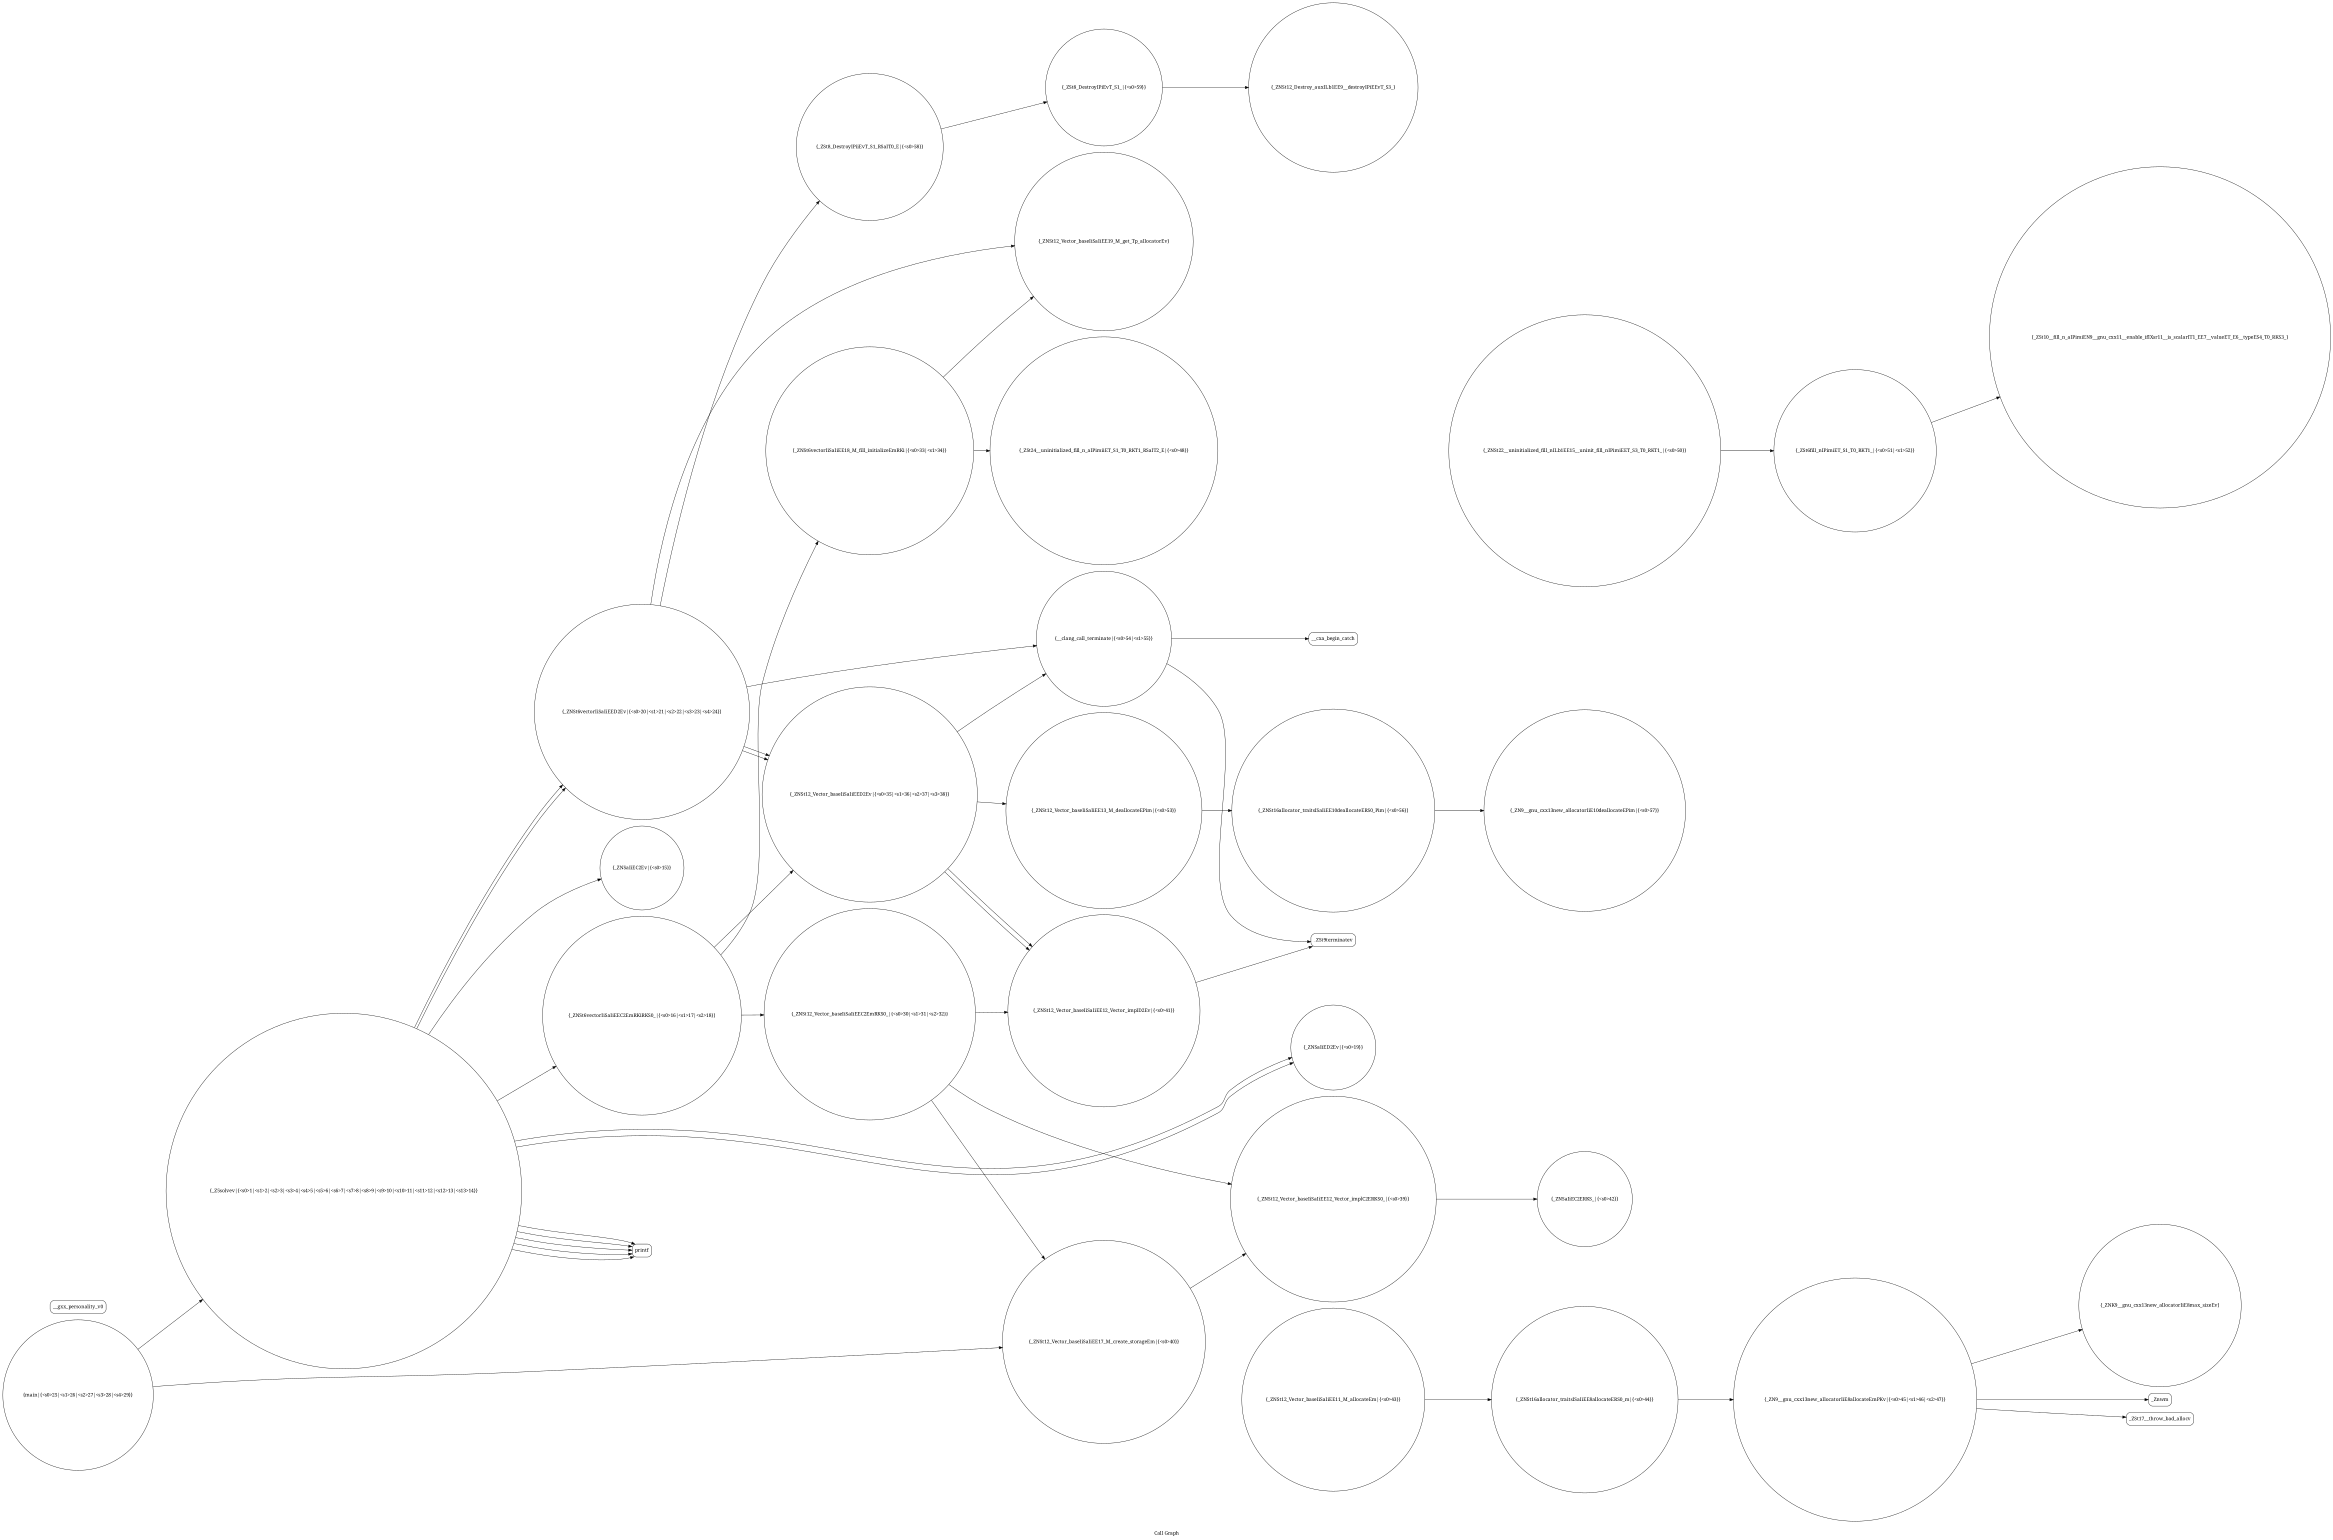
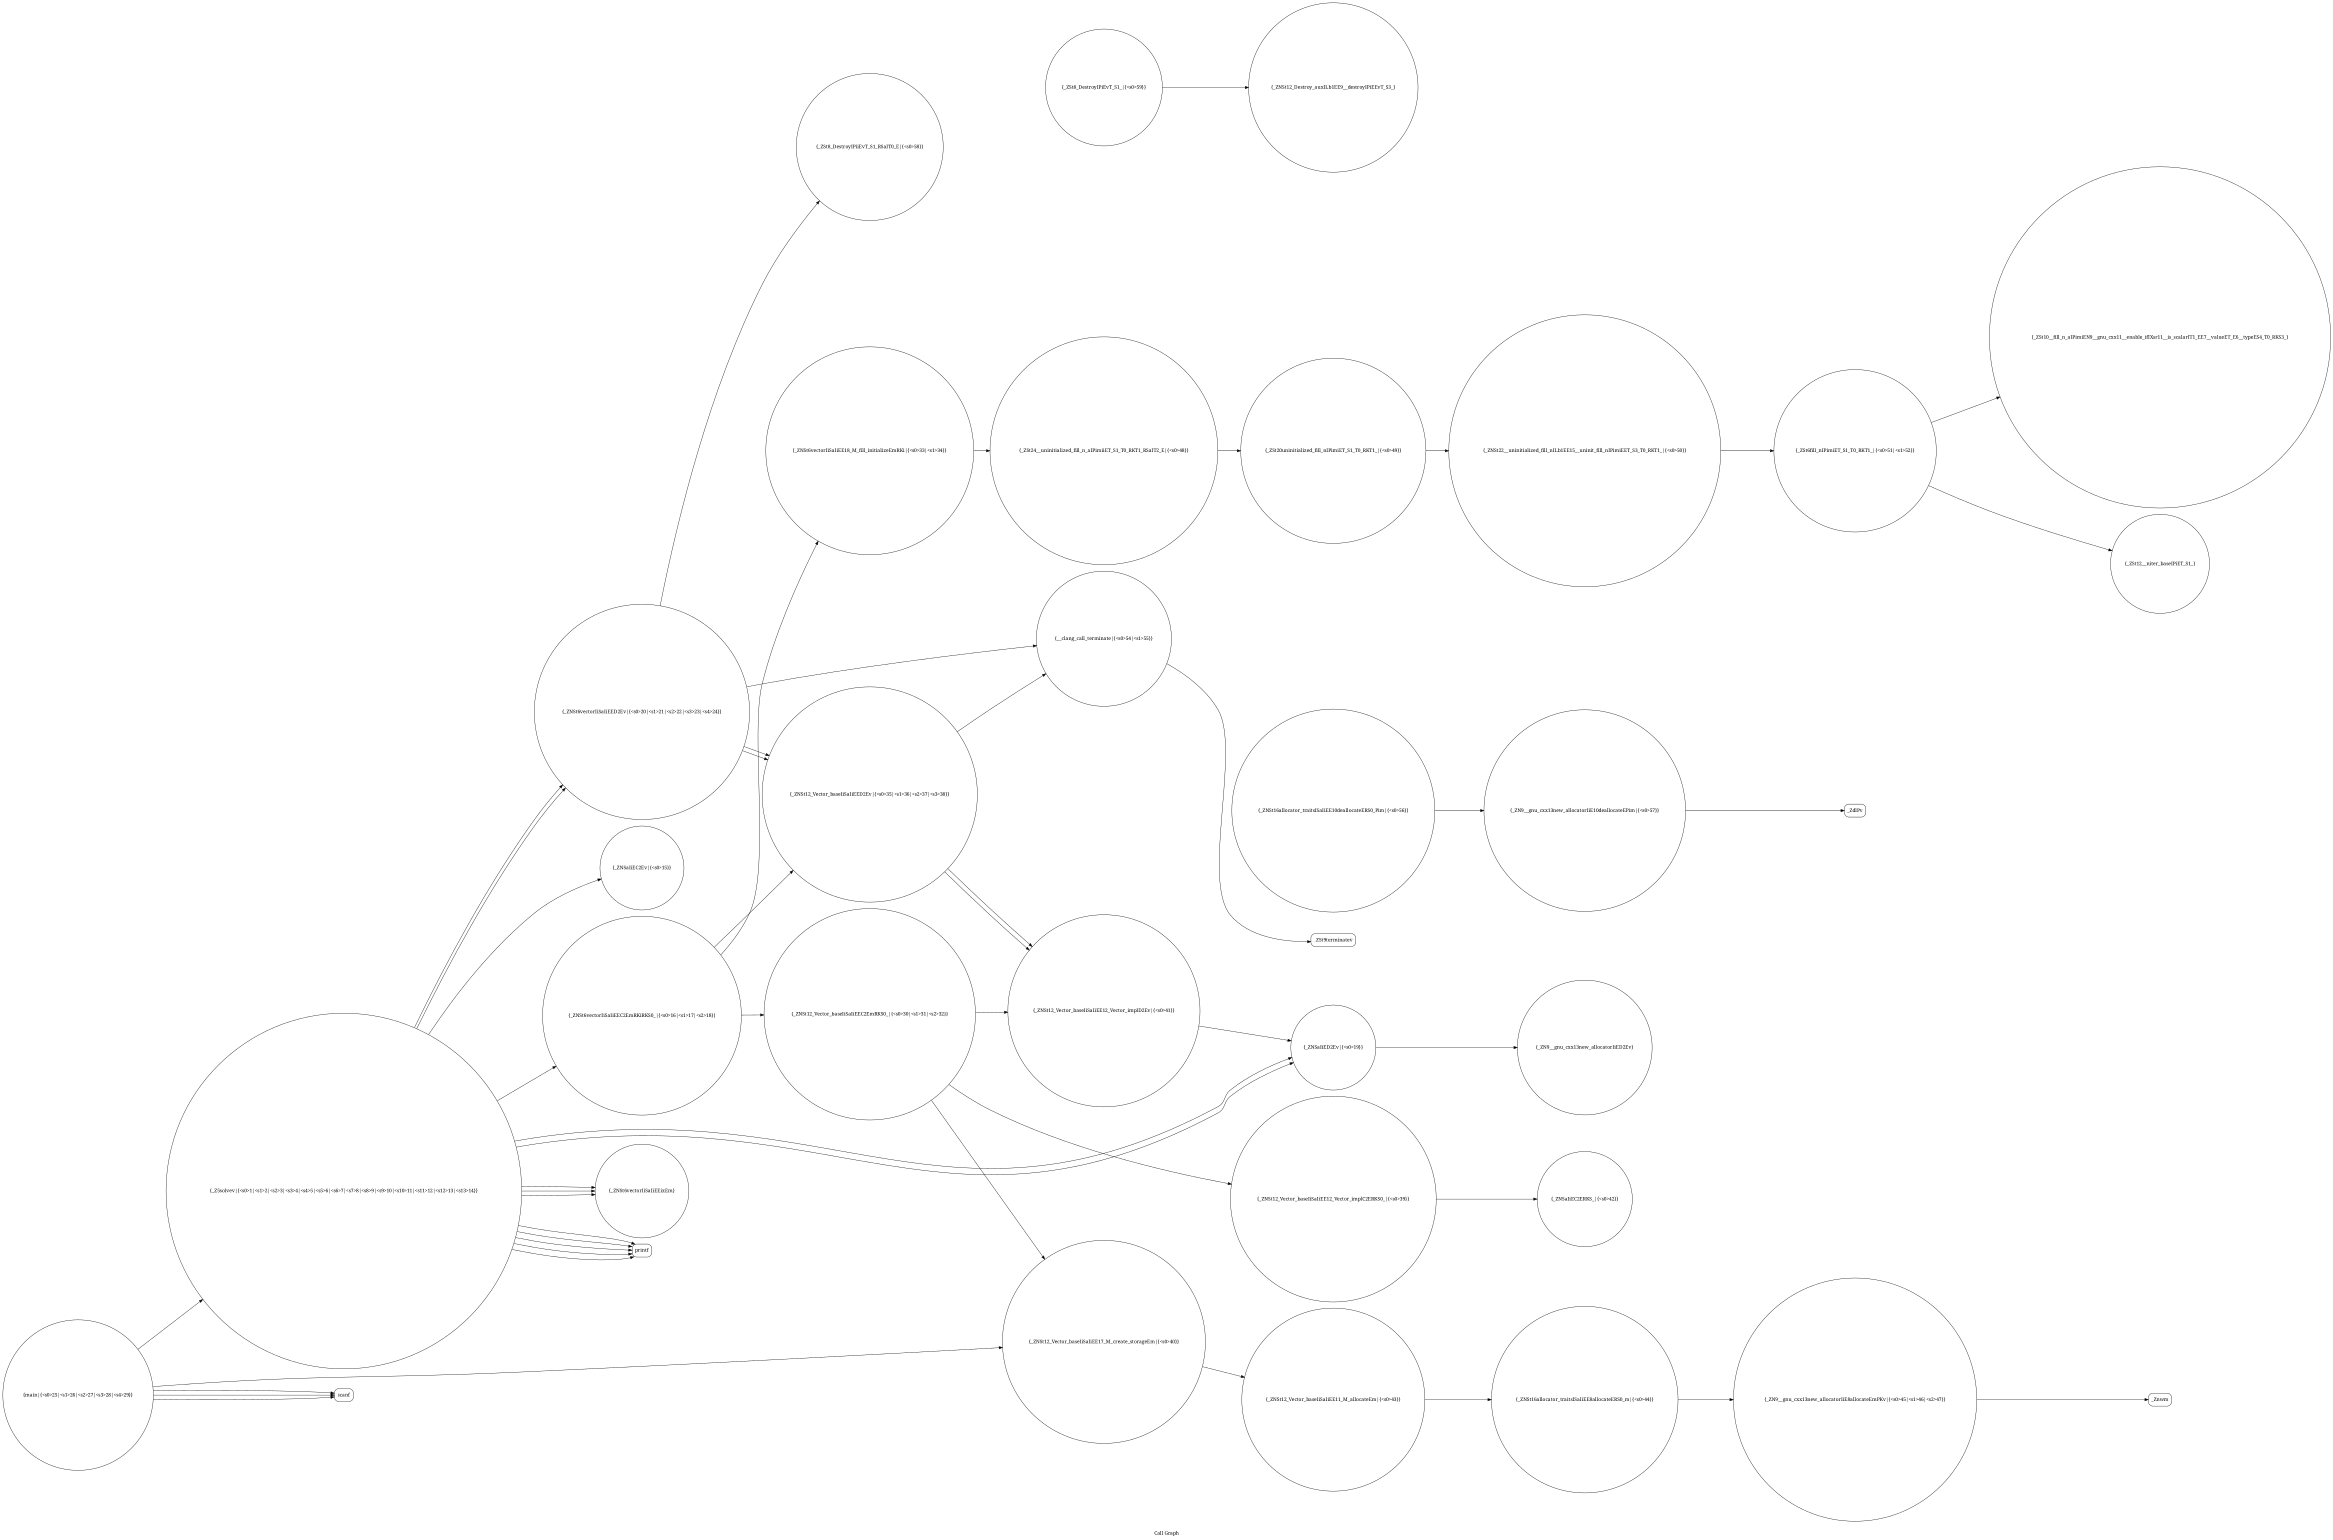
(992, 116) -> none
(1104, 241) -> none
none -> (1333, 451)
none -> (2160, 564)
(1333, 639) -> none
(1104, 811) -> none
none -> (1855, 811)
(1252, 965) -> (1243, 1033)
none -> (1585, 1048)
none -> (642, 1191)
(1216, 1272) -> (1222, 1372)
(2160, 1305) -> none
(78, 1307) -> none
none -> (344, 1395)
(2160, 1419) -> none
